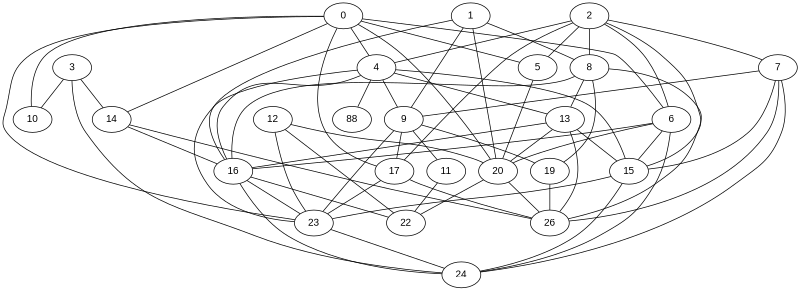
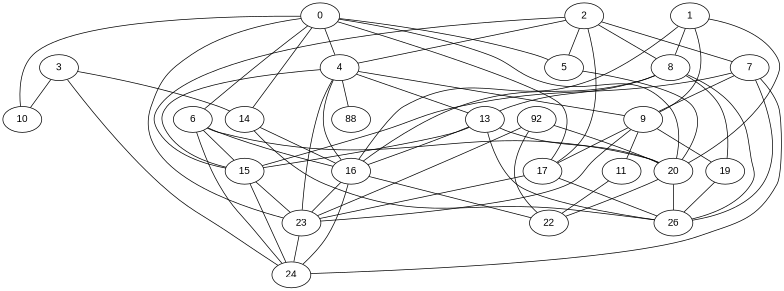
(646, 58) -> none
(273, 119) -> (537, 119)
